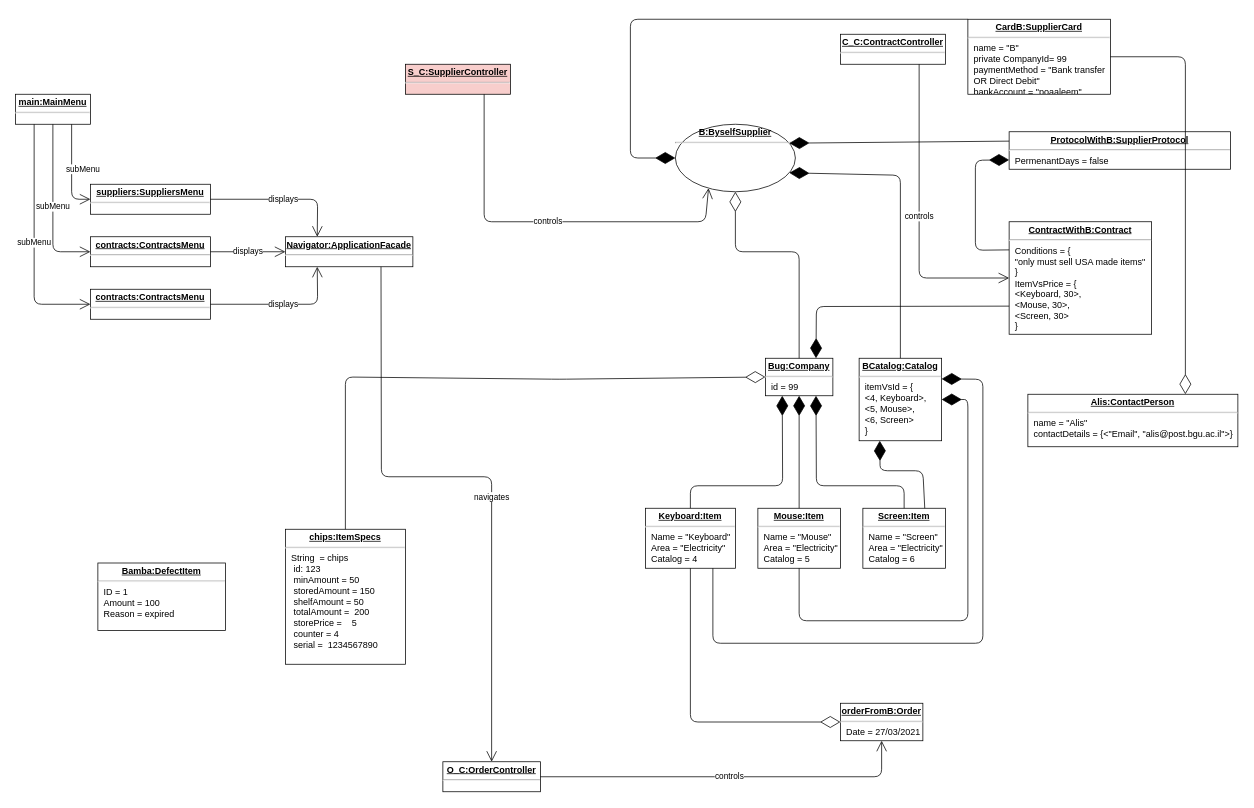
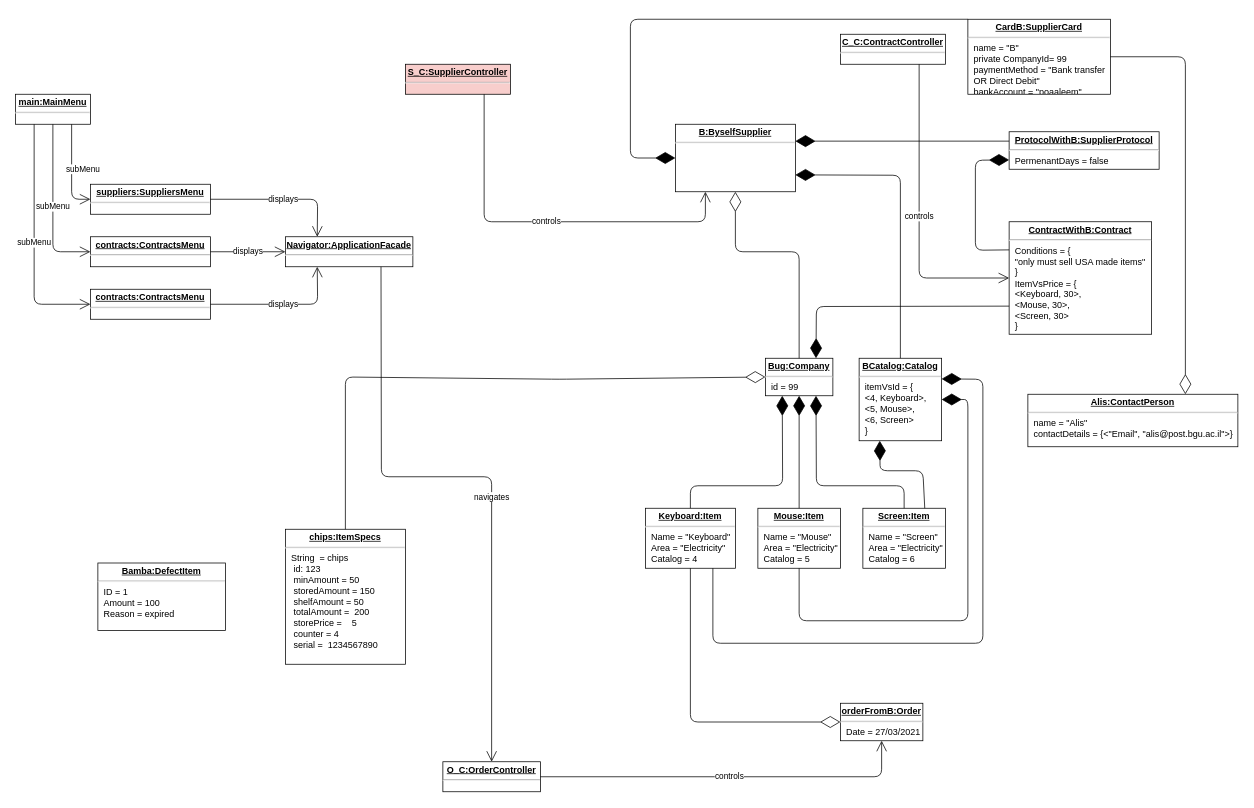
(1120, 150) -> (1084, 150)
(735, 158) -> (735, 158)
